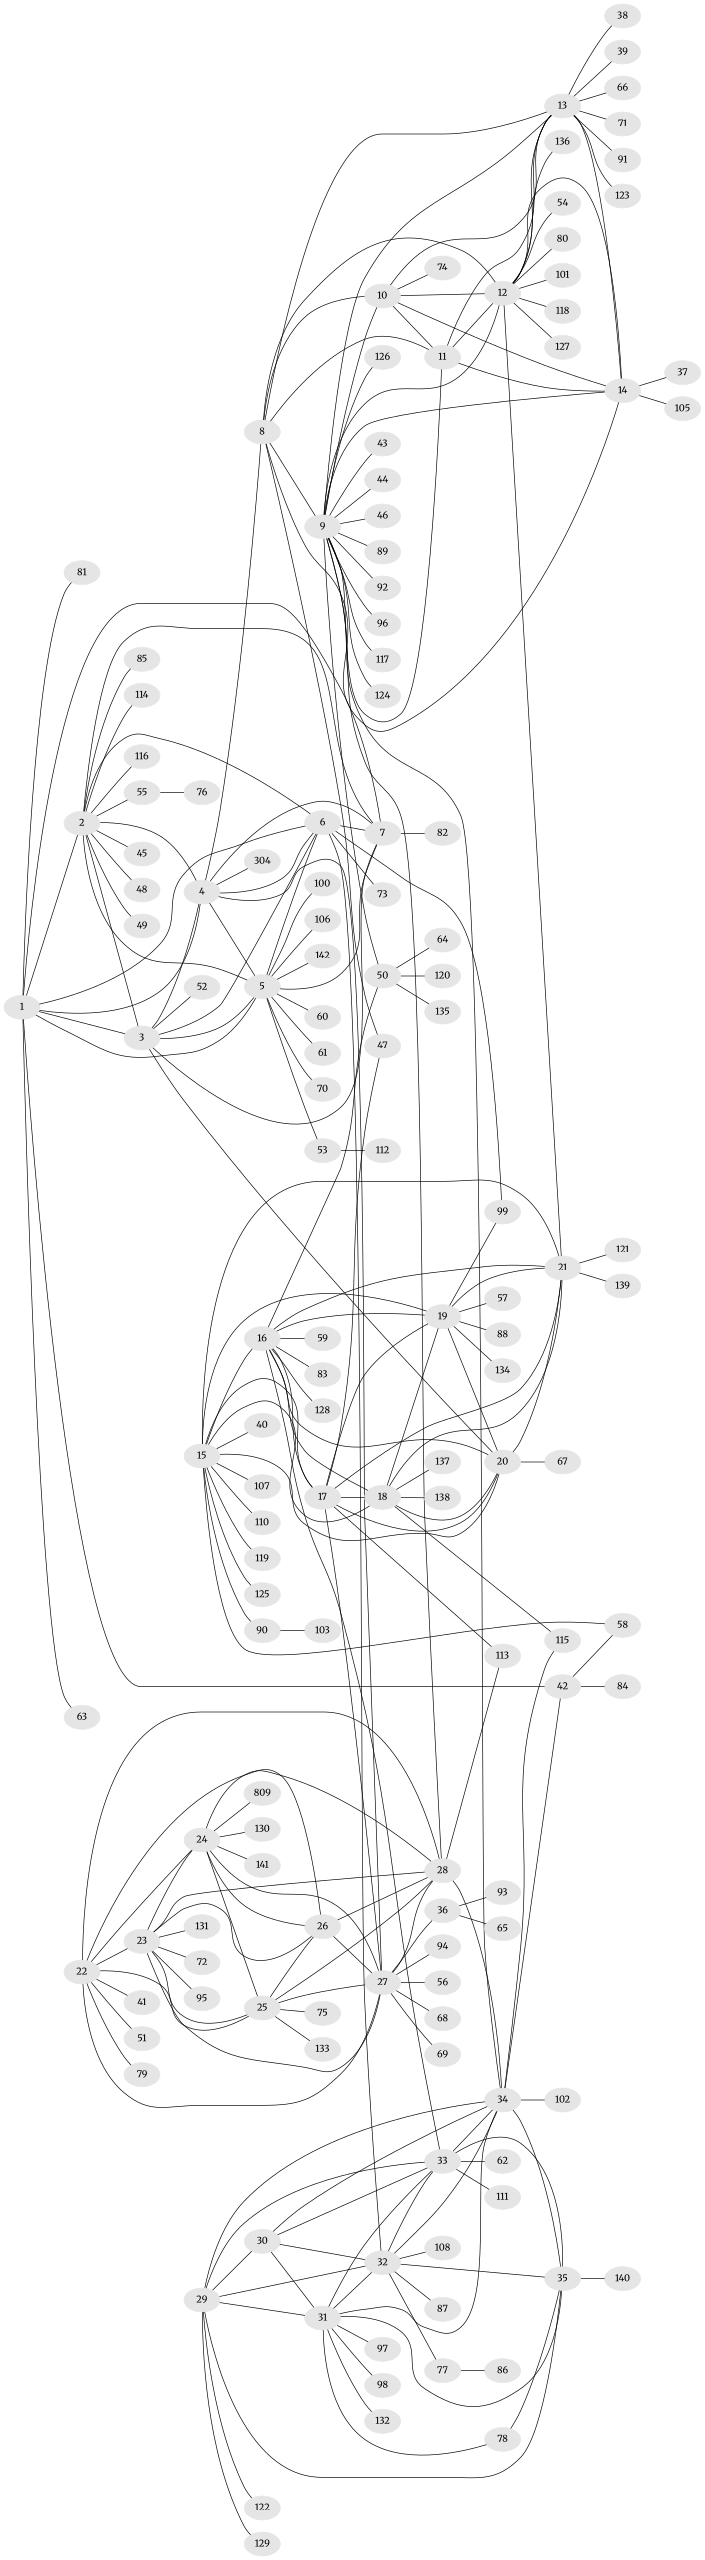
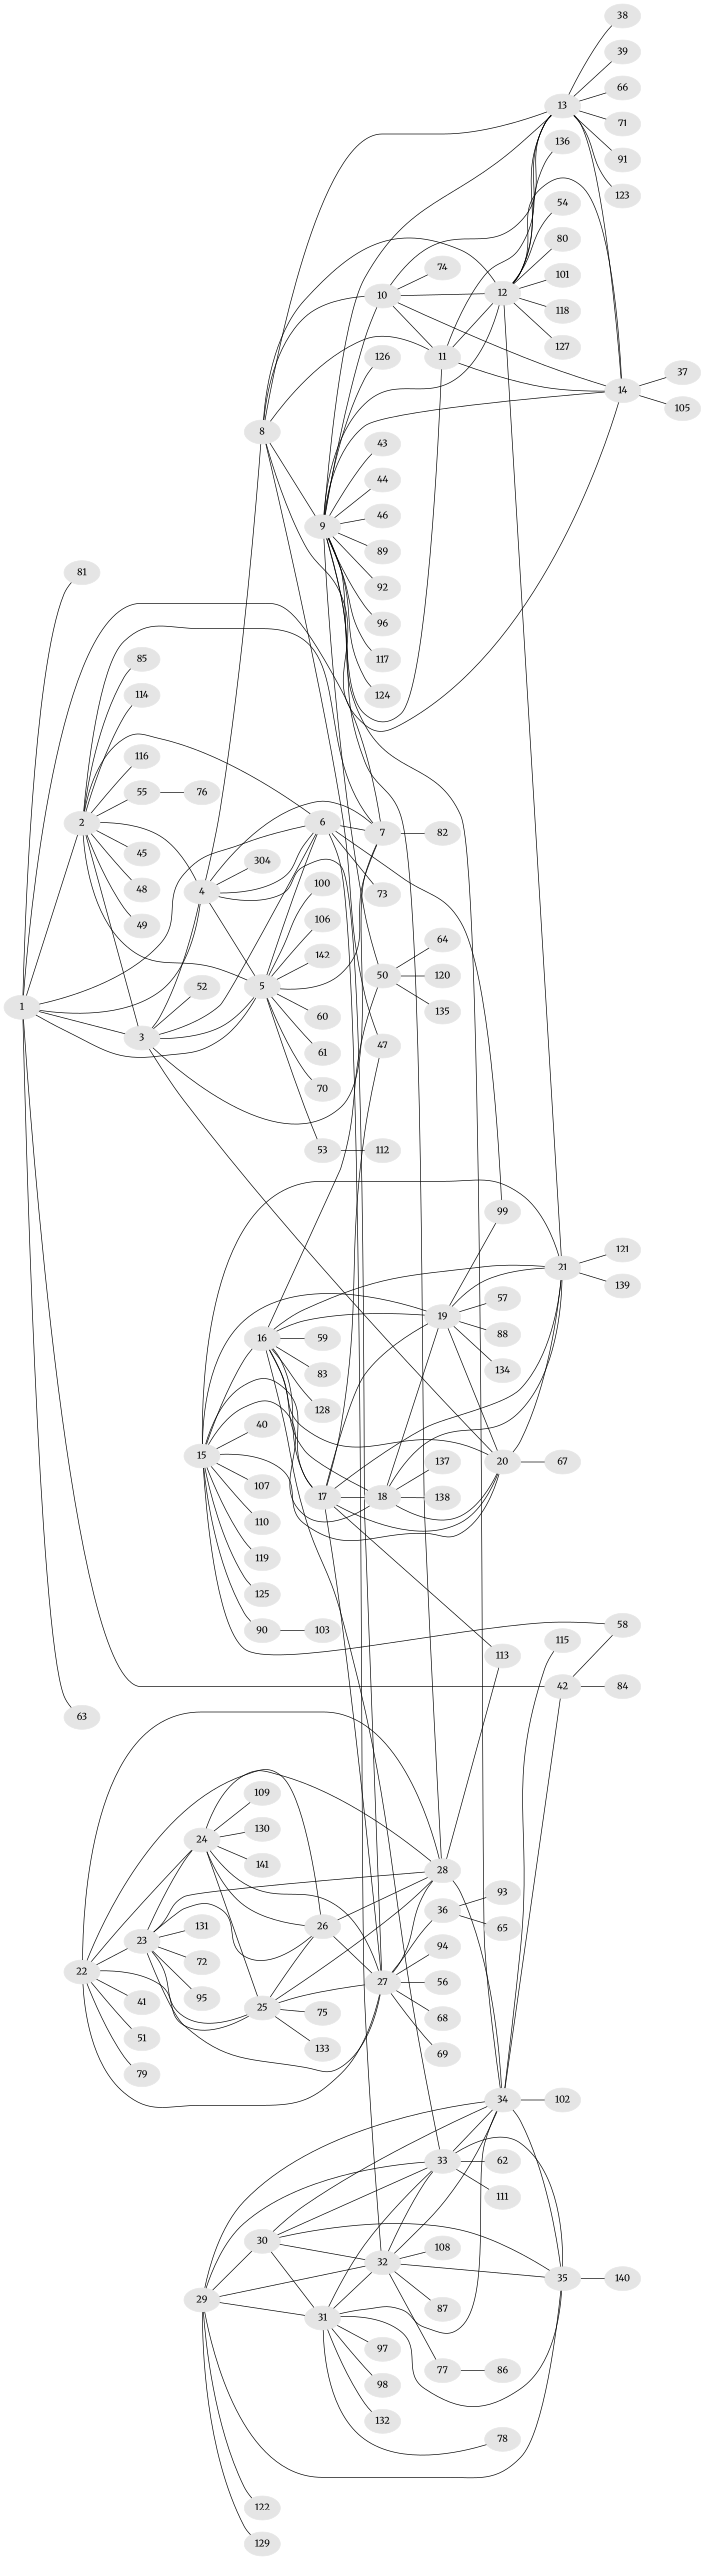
(473, 1569) -> none
(262, 1793) -> (262, 1793)
(541, 2358) -> (412, 2224)
